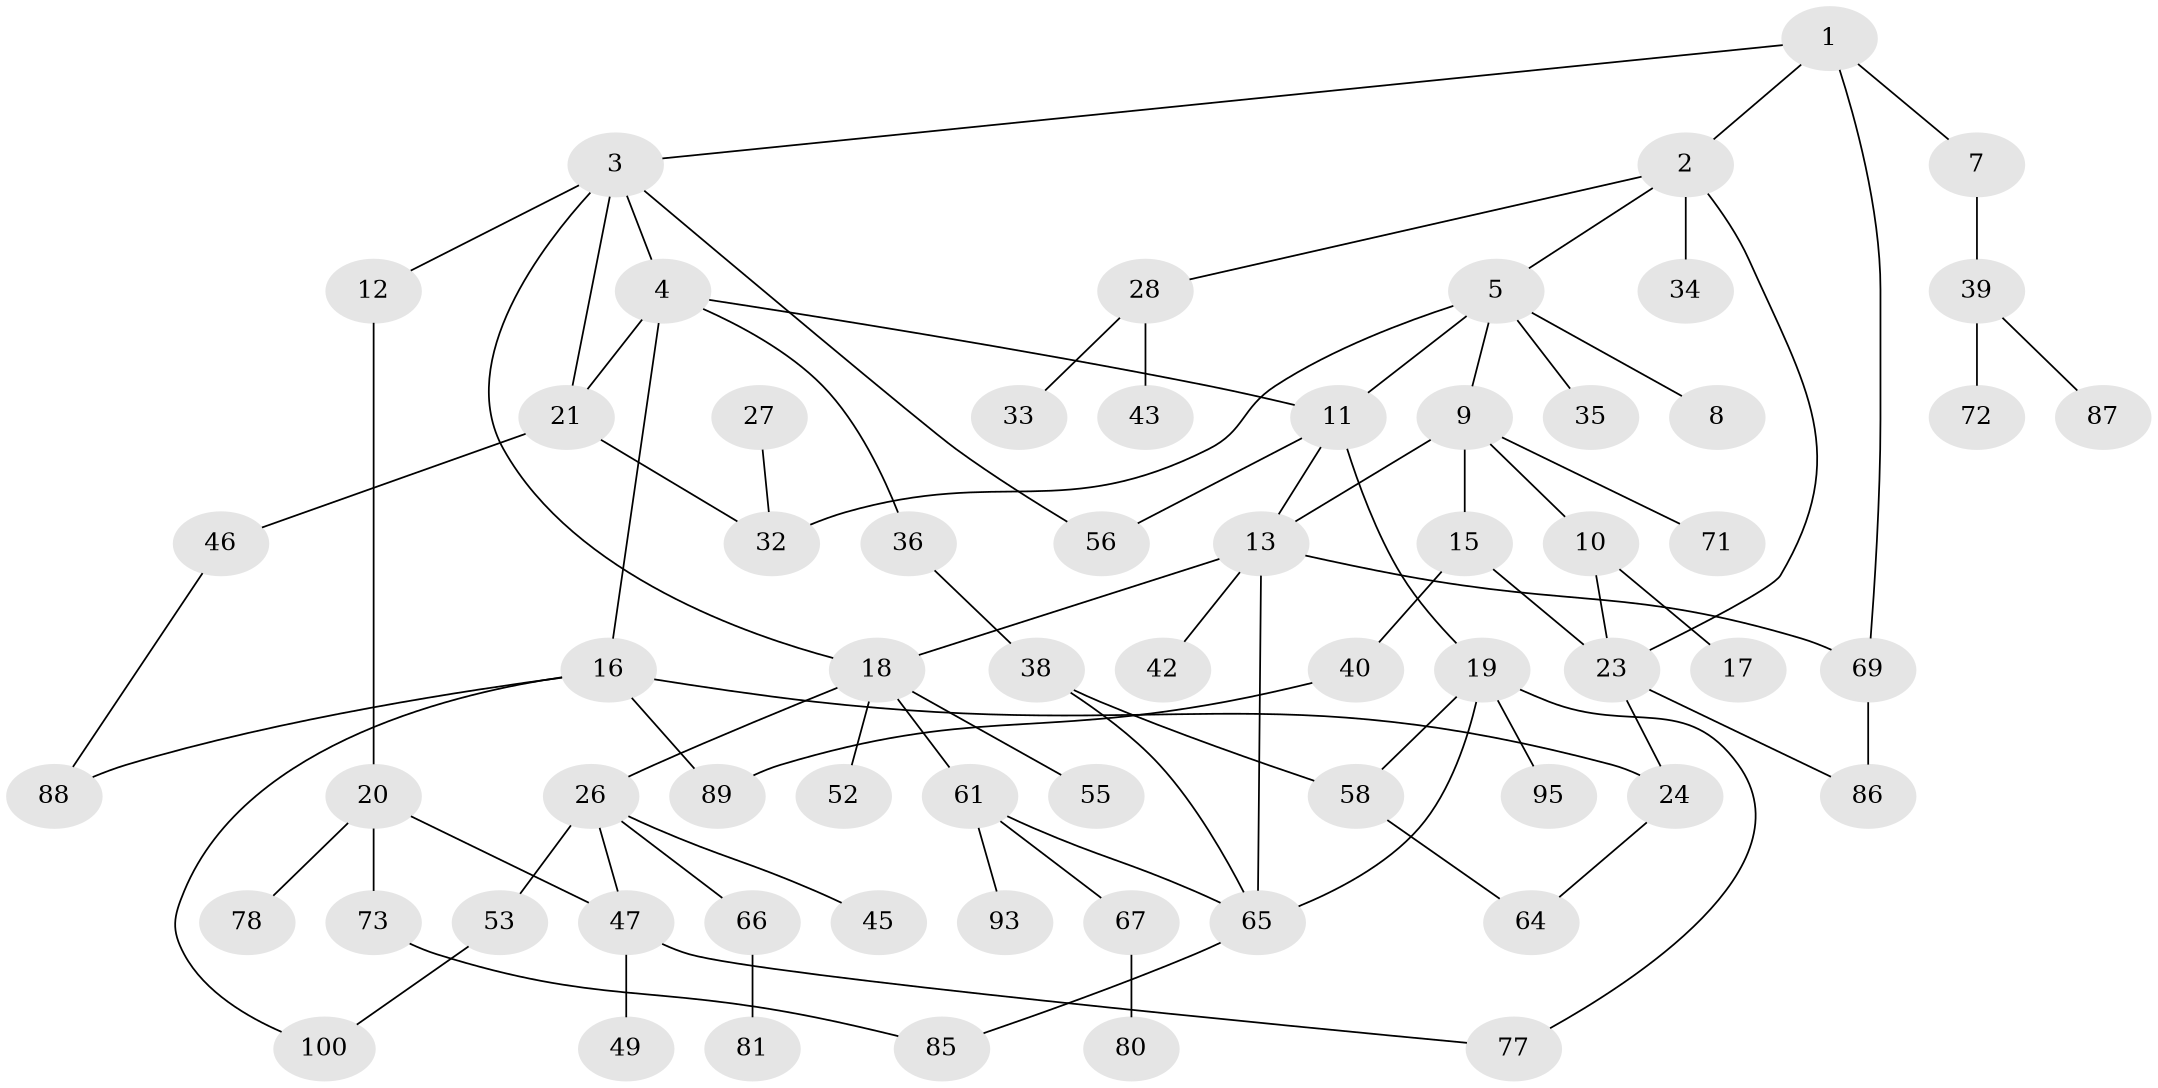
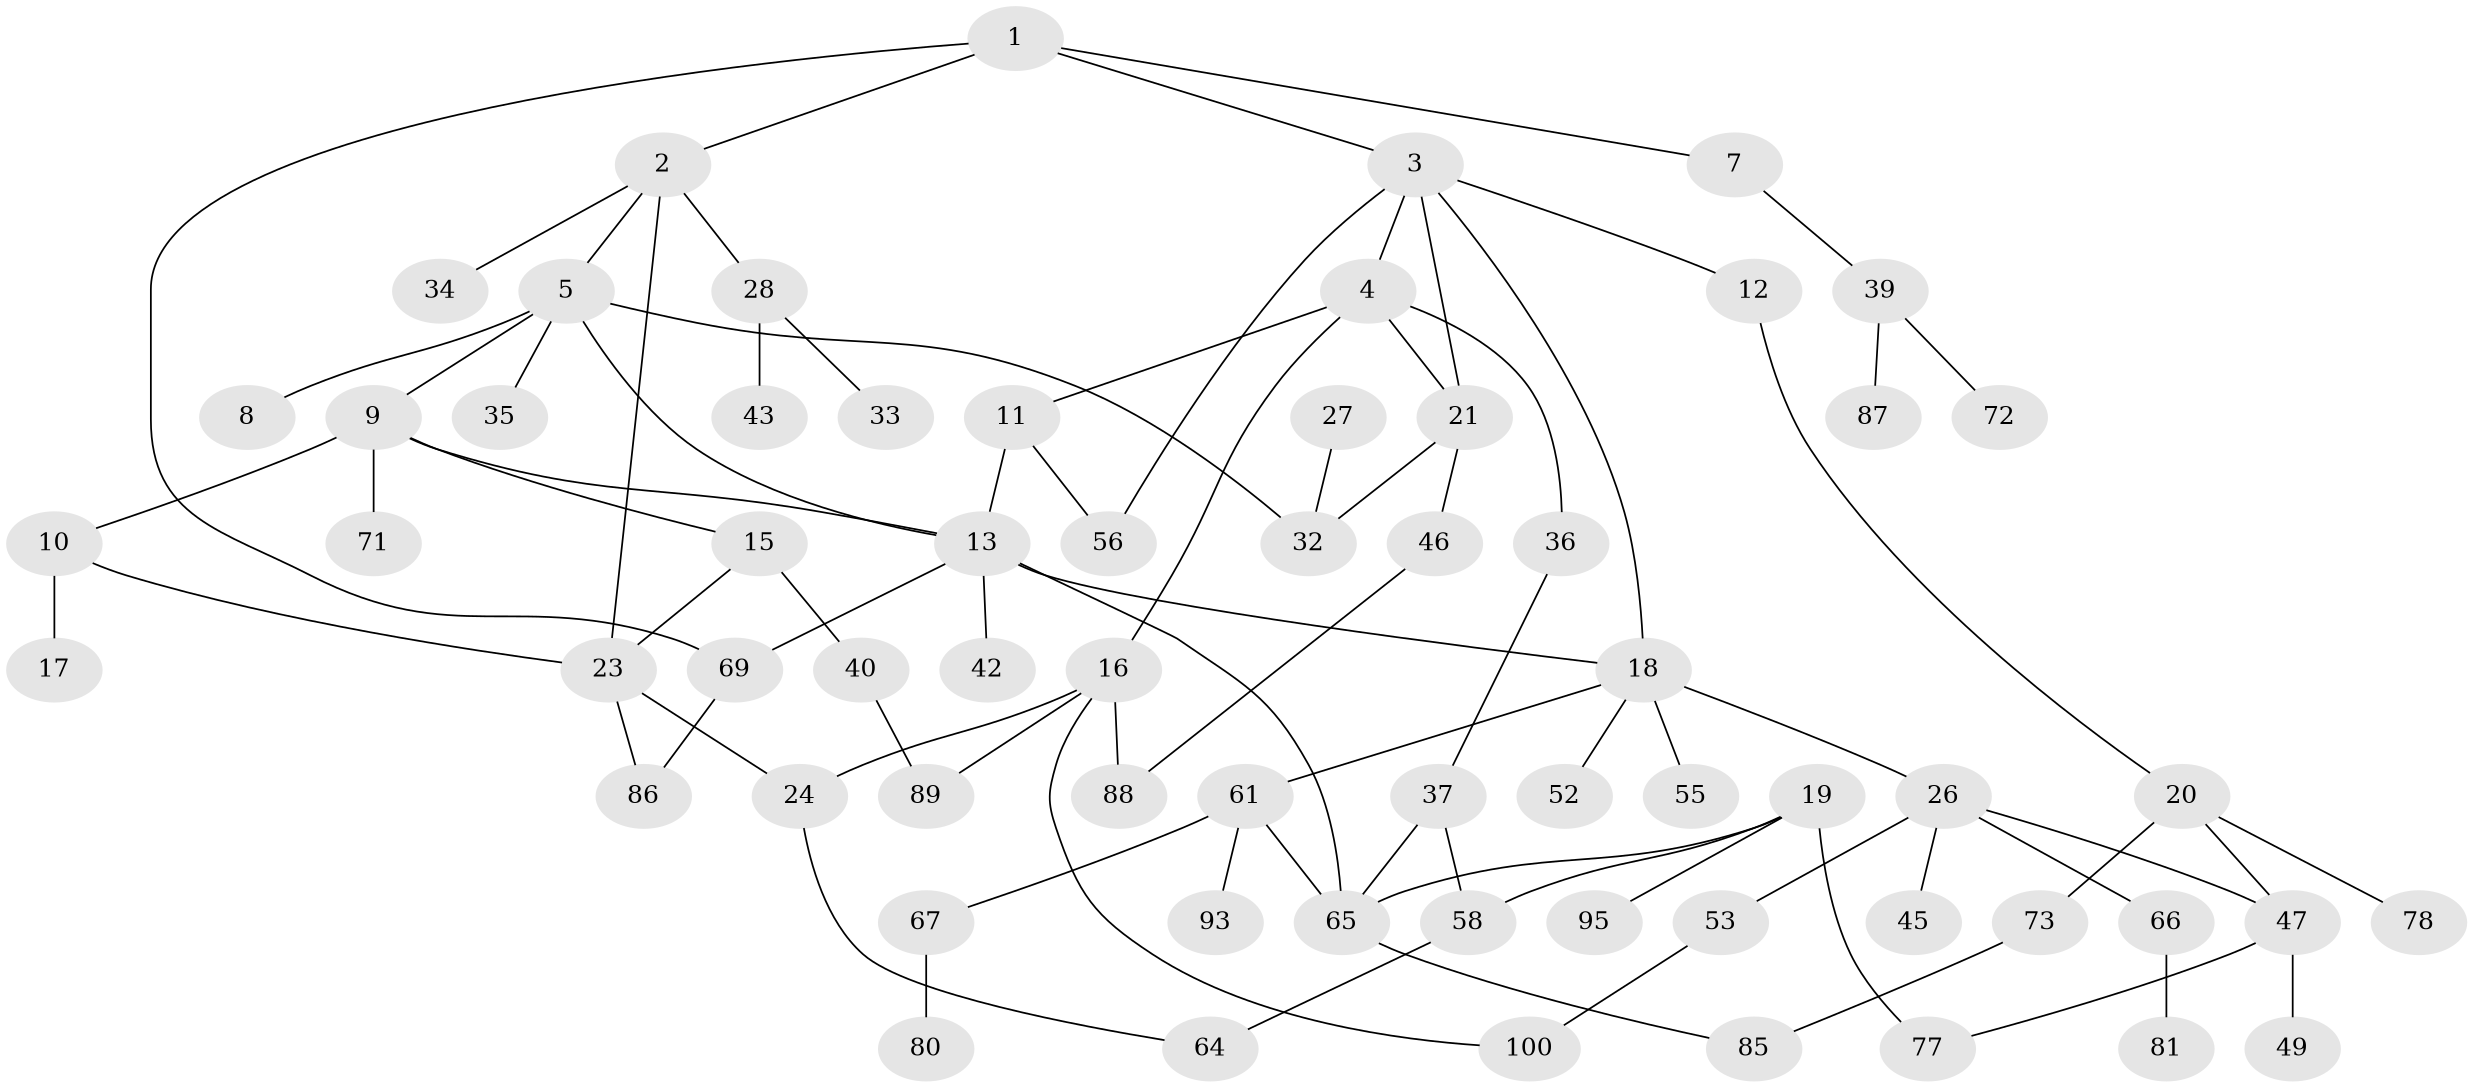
(1417, 354) -> (733, 470)
(1389, 553) -> none
(1037, 670) -> (1438, 796)
